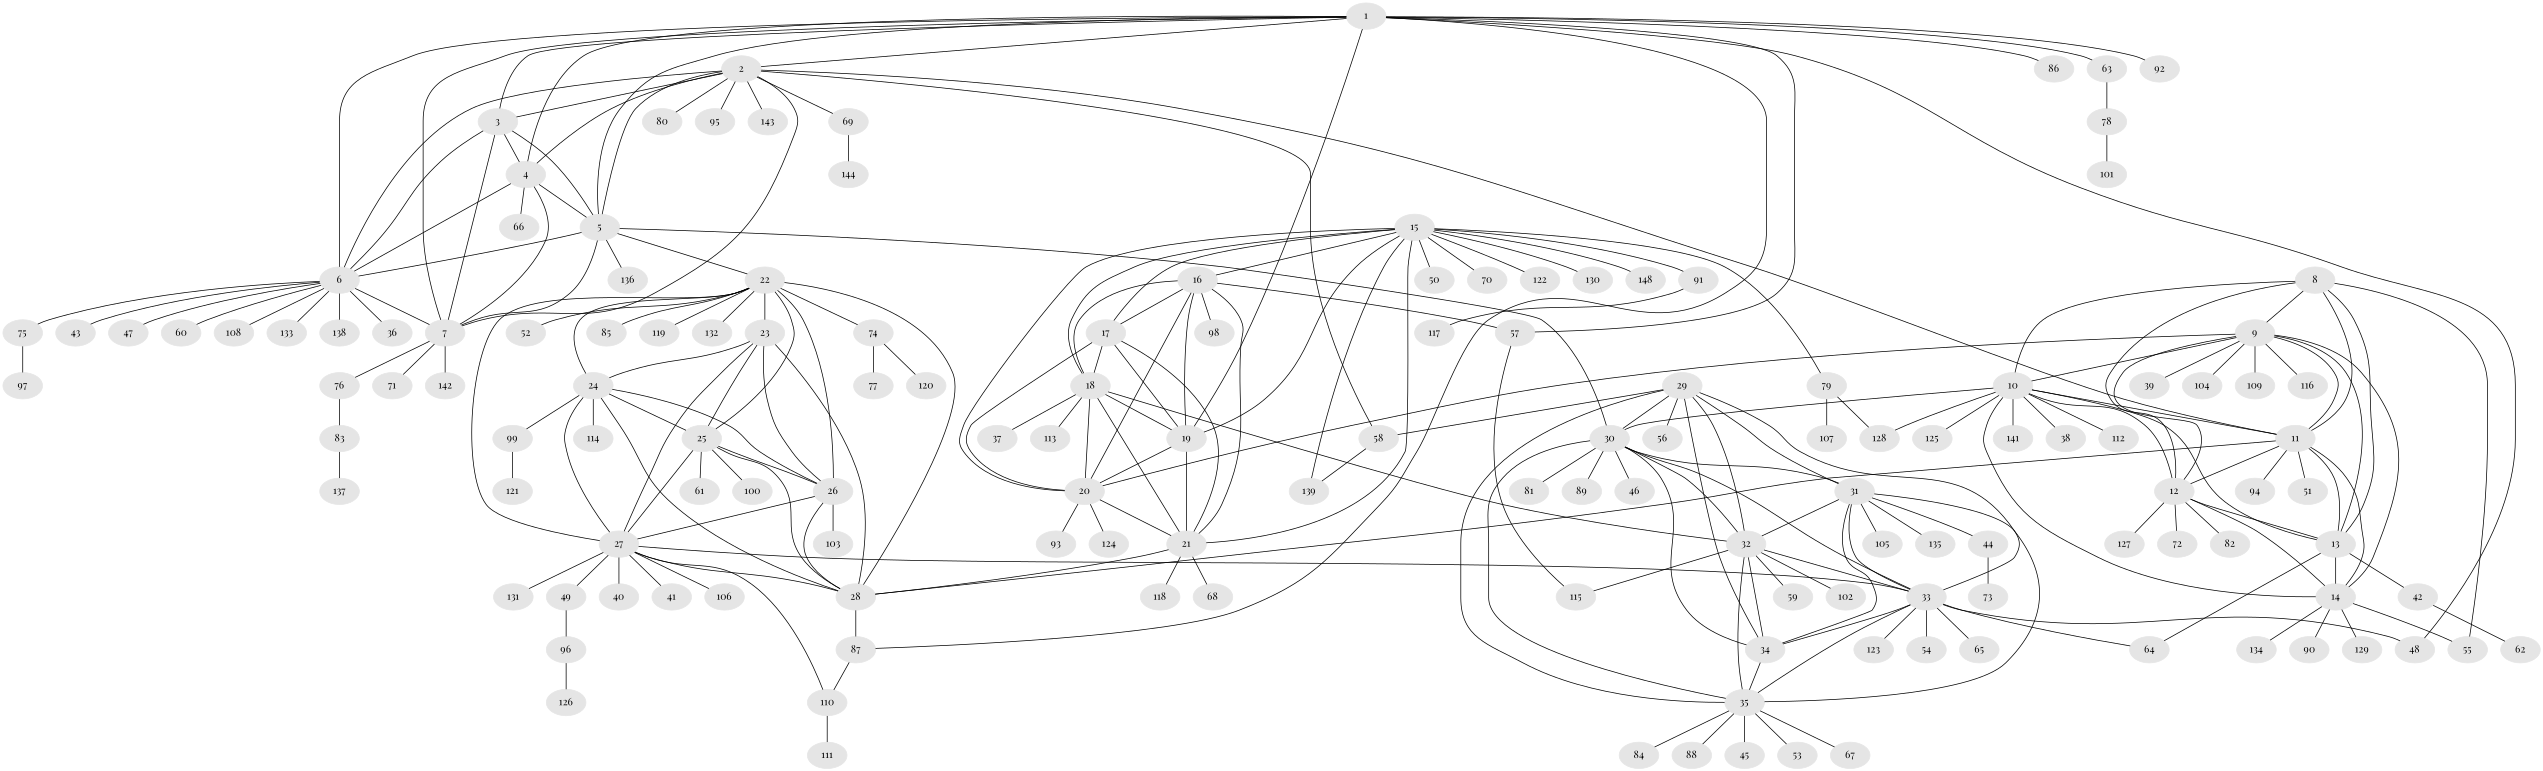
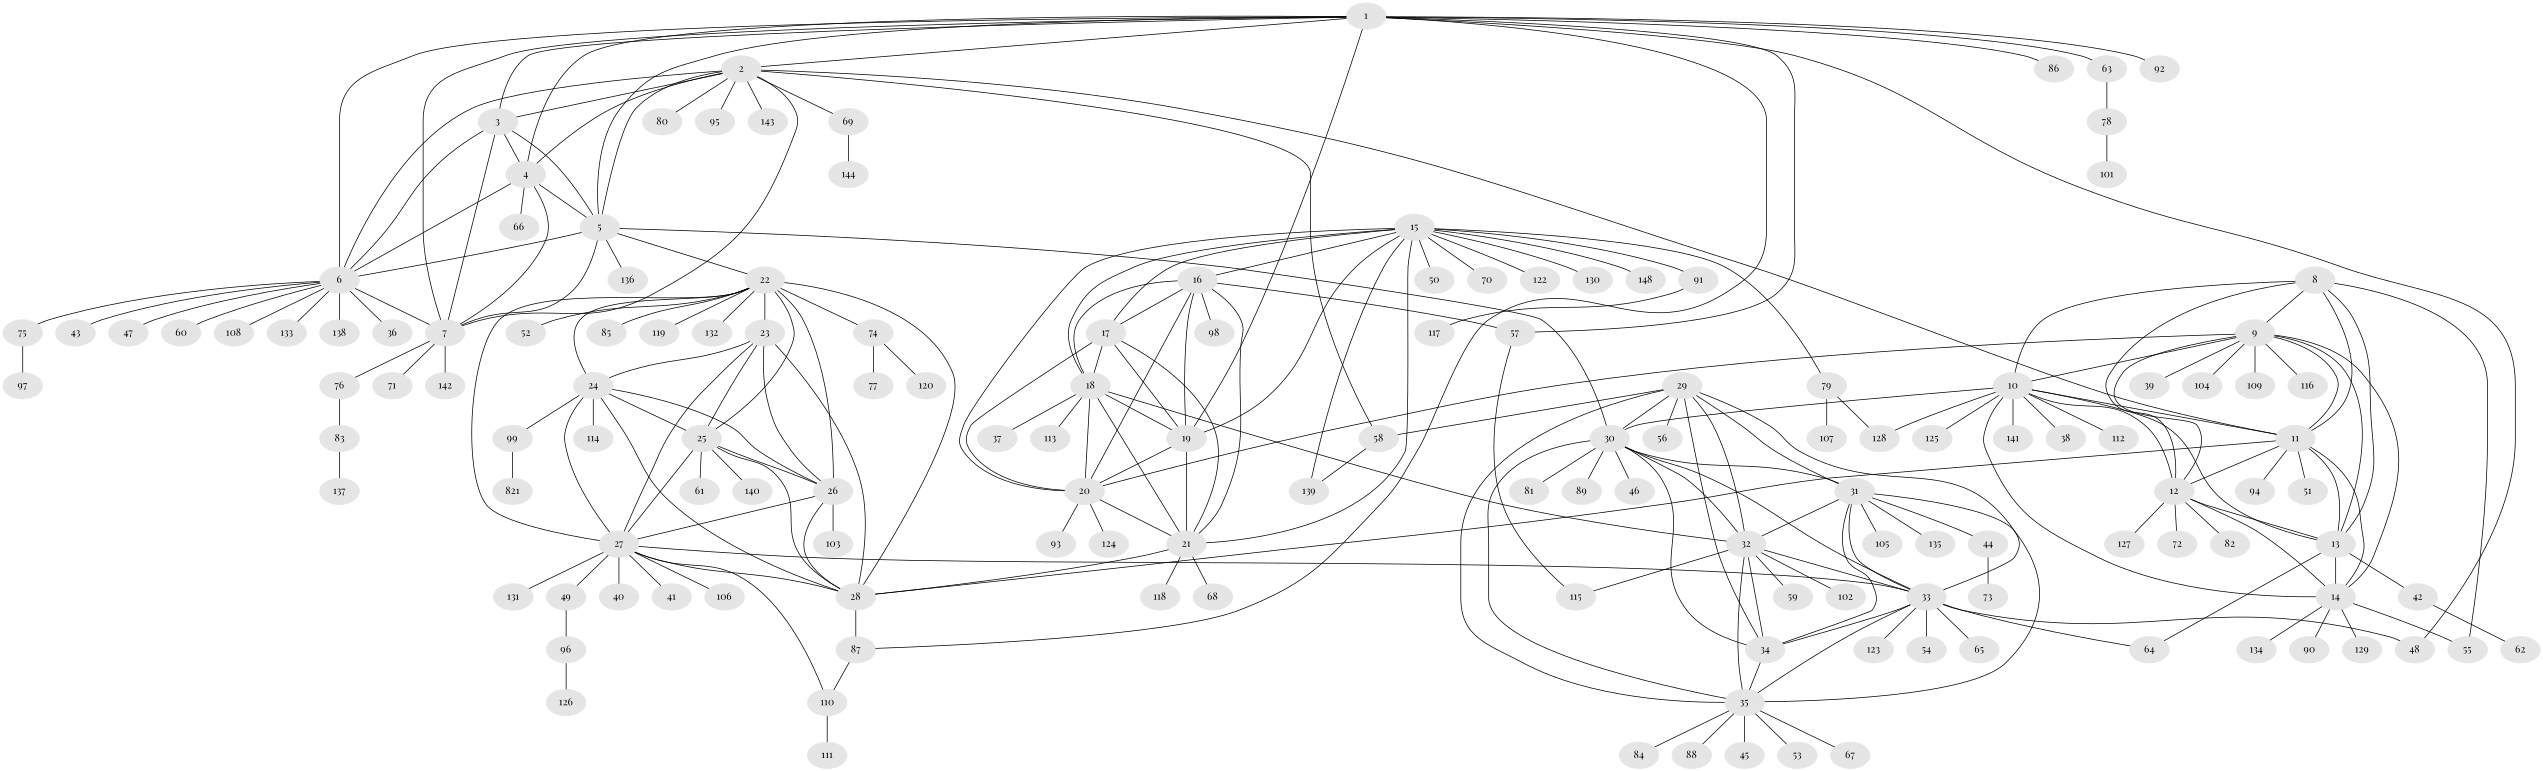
(513, 491) -> (513, 491)
(752, 491) -> (752, 491)
